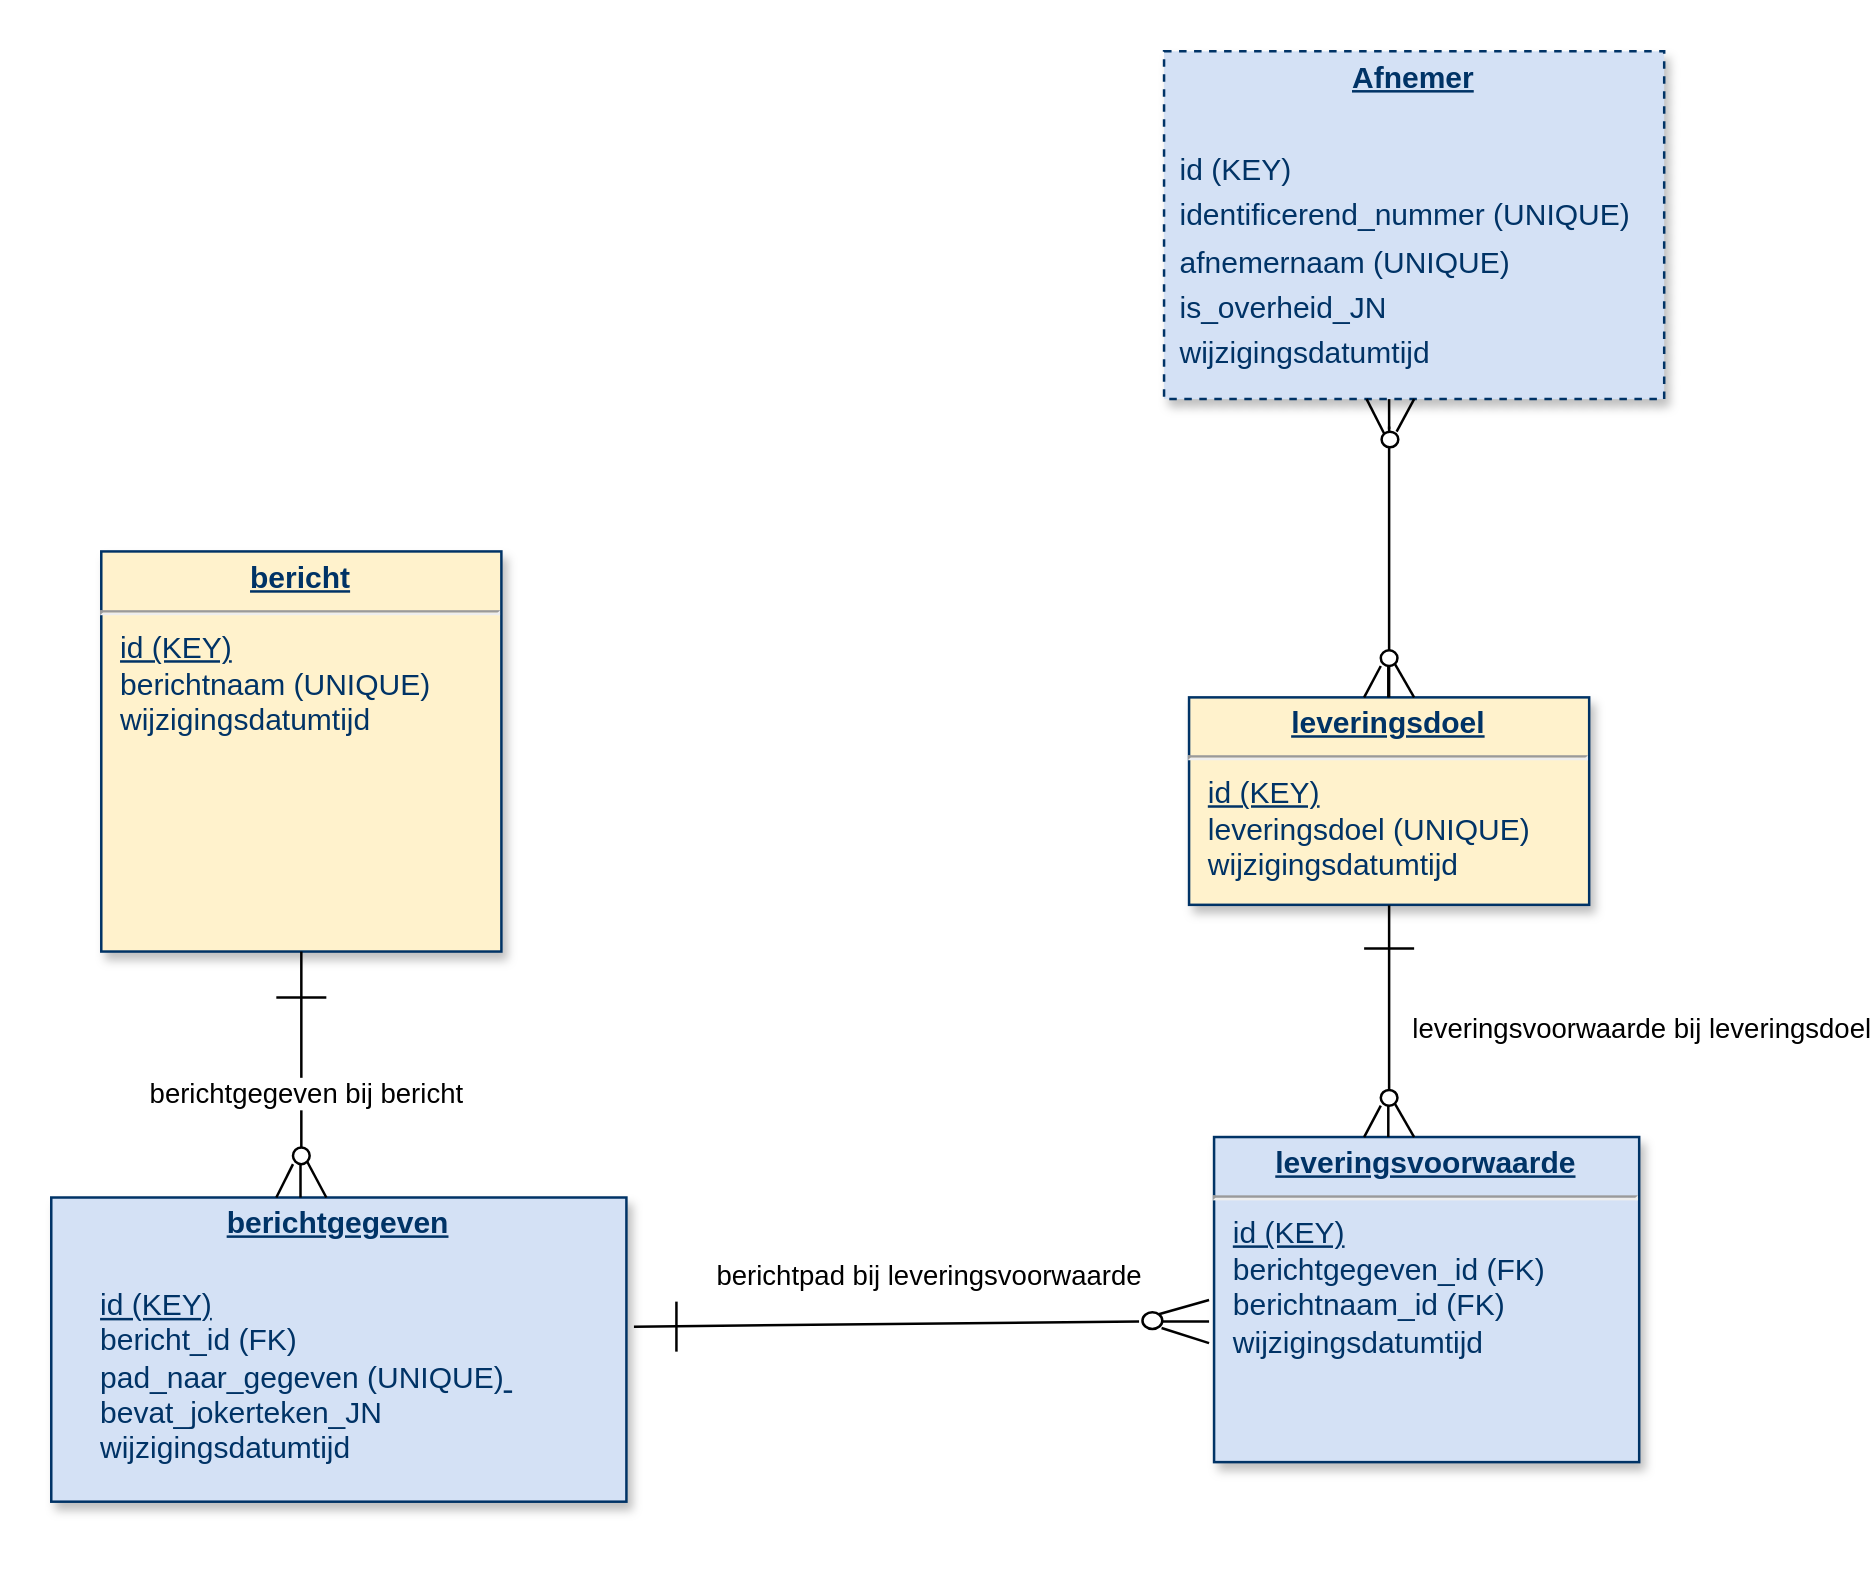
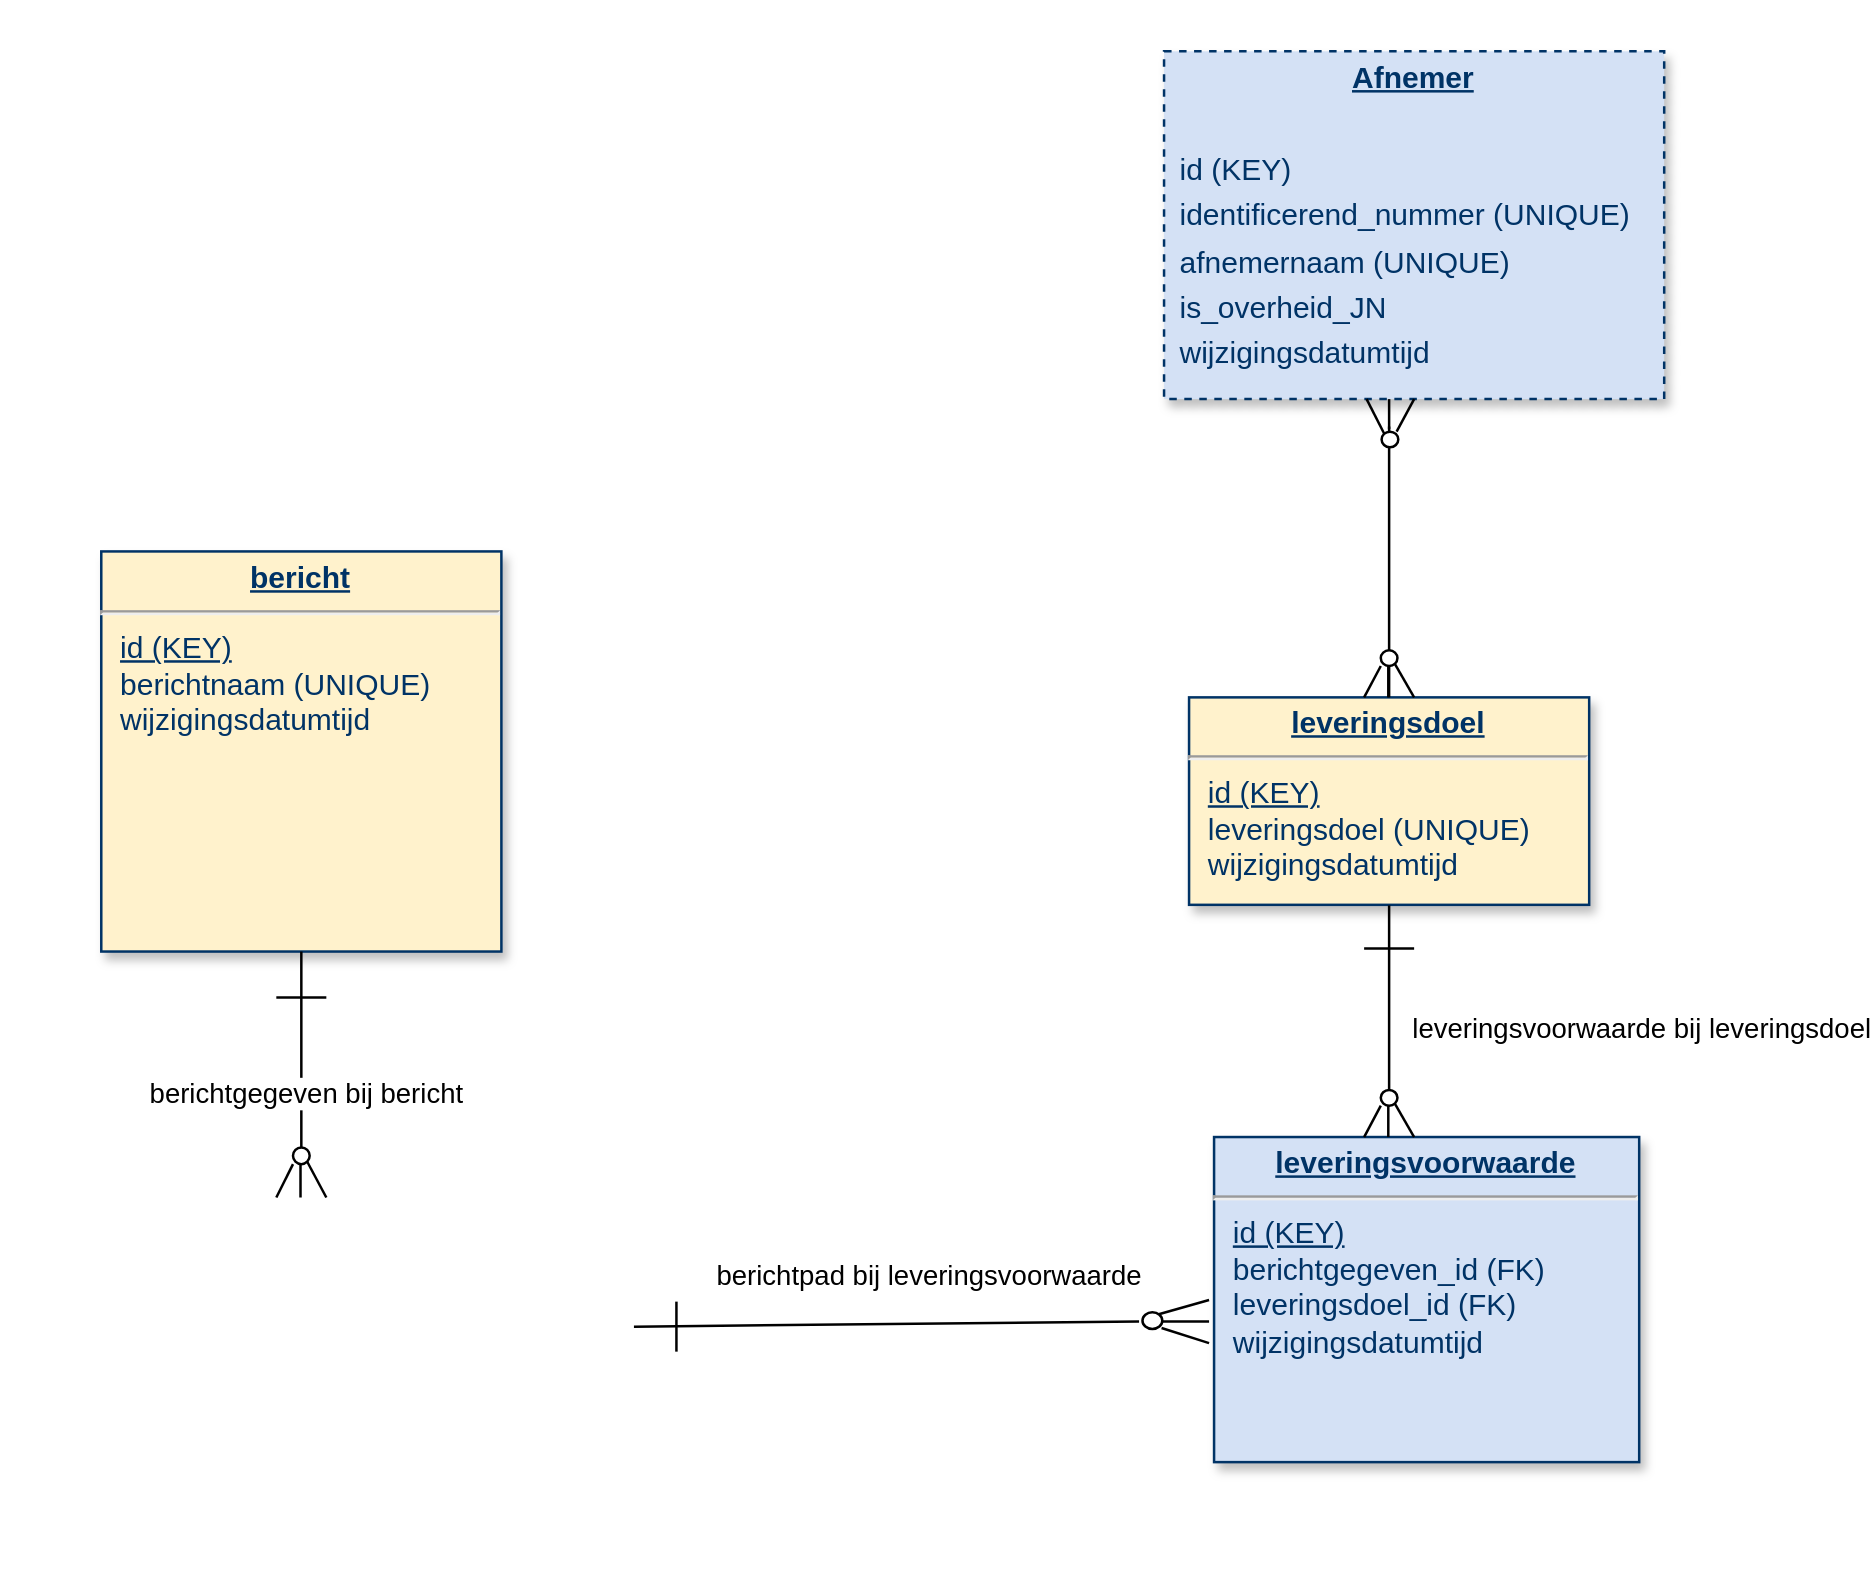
(1387, 1226) -> (1387, 1226)
(339, 1349) -> none
